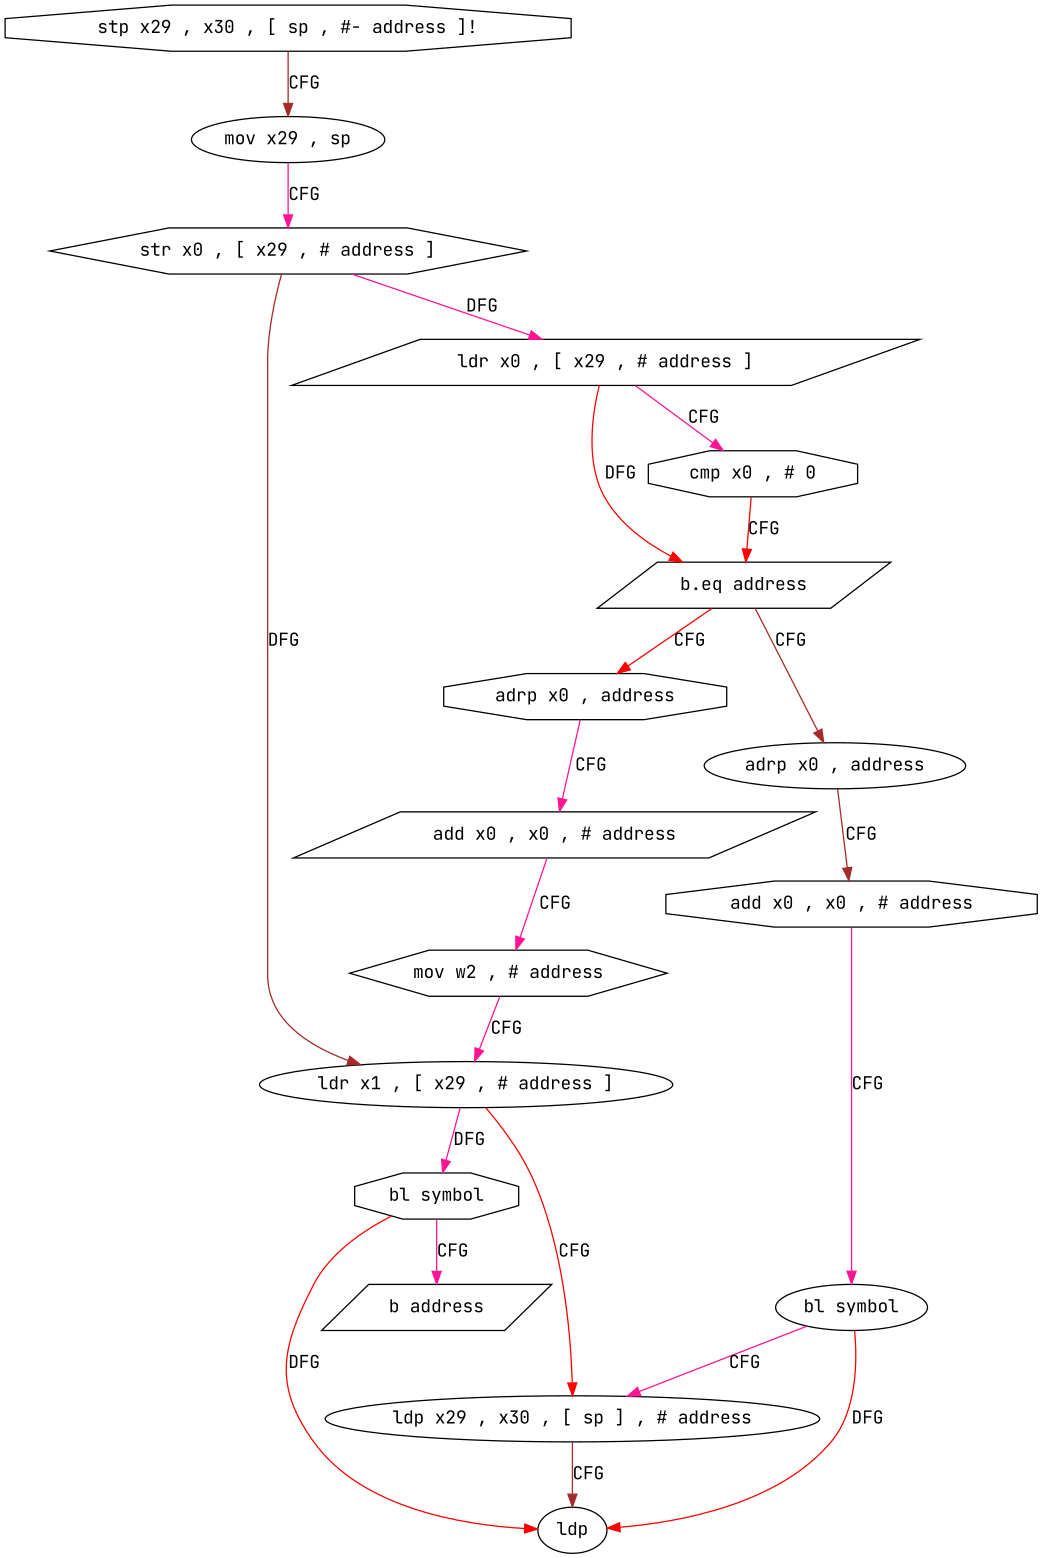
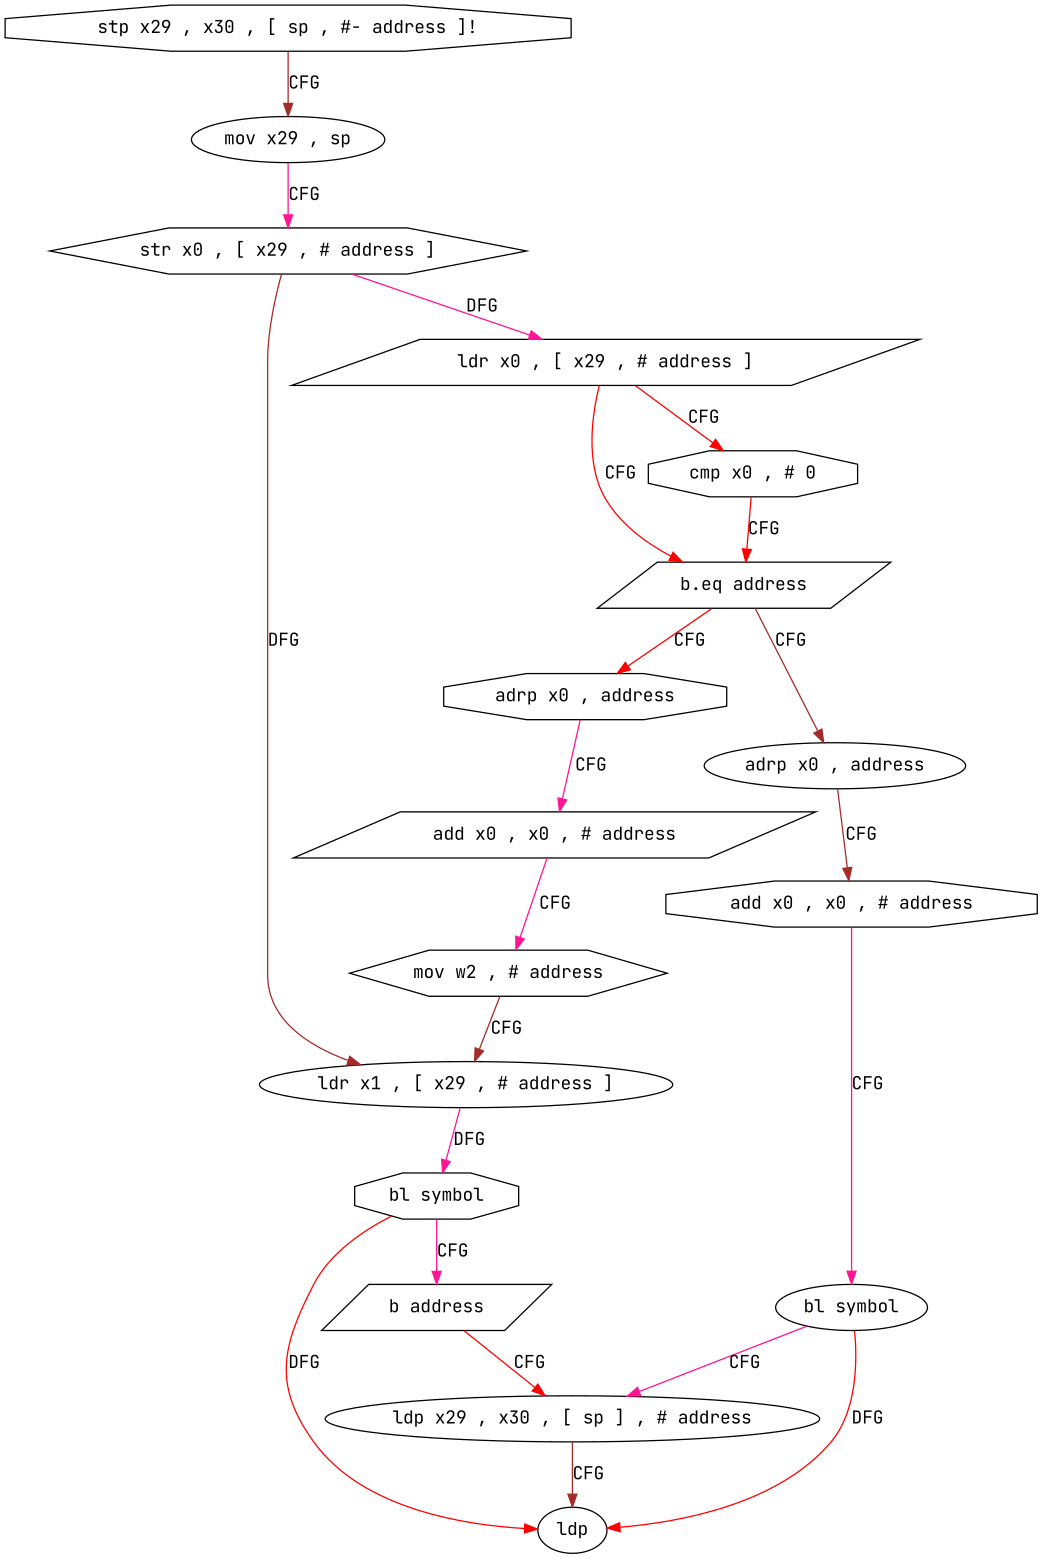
(674, 414) -> (674, 414)
(620, 474) -> (620, 474)
(490, 1023) -> (490, 1023)
(553, 1237) -> (499, 1359)
